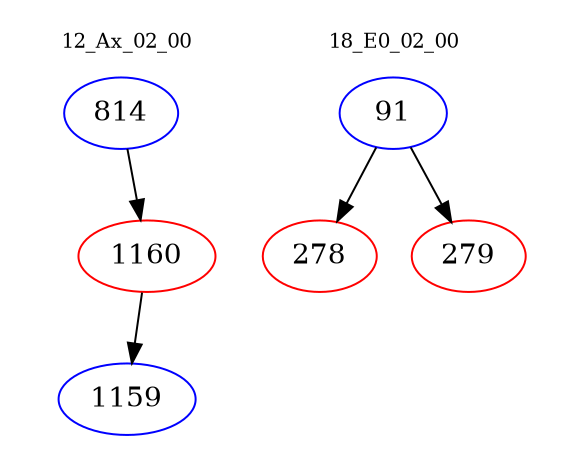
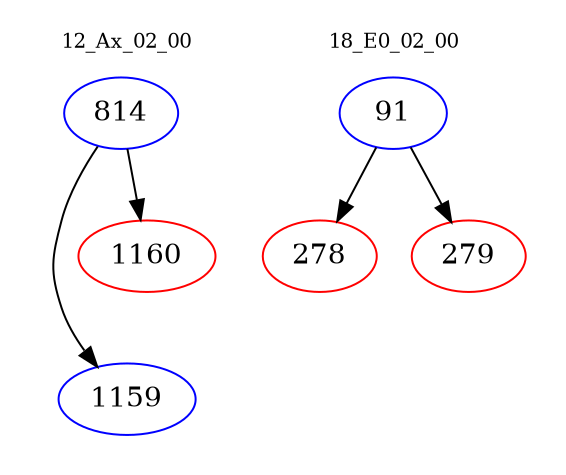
(138, 318) -> (55, 247)
